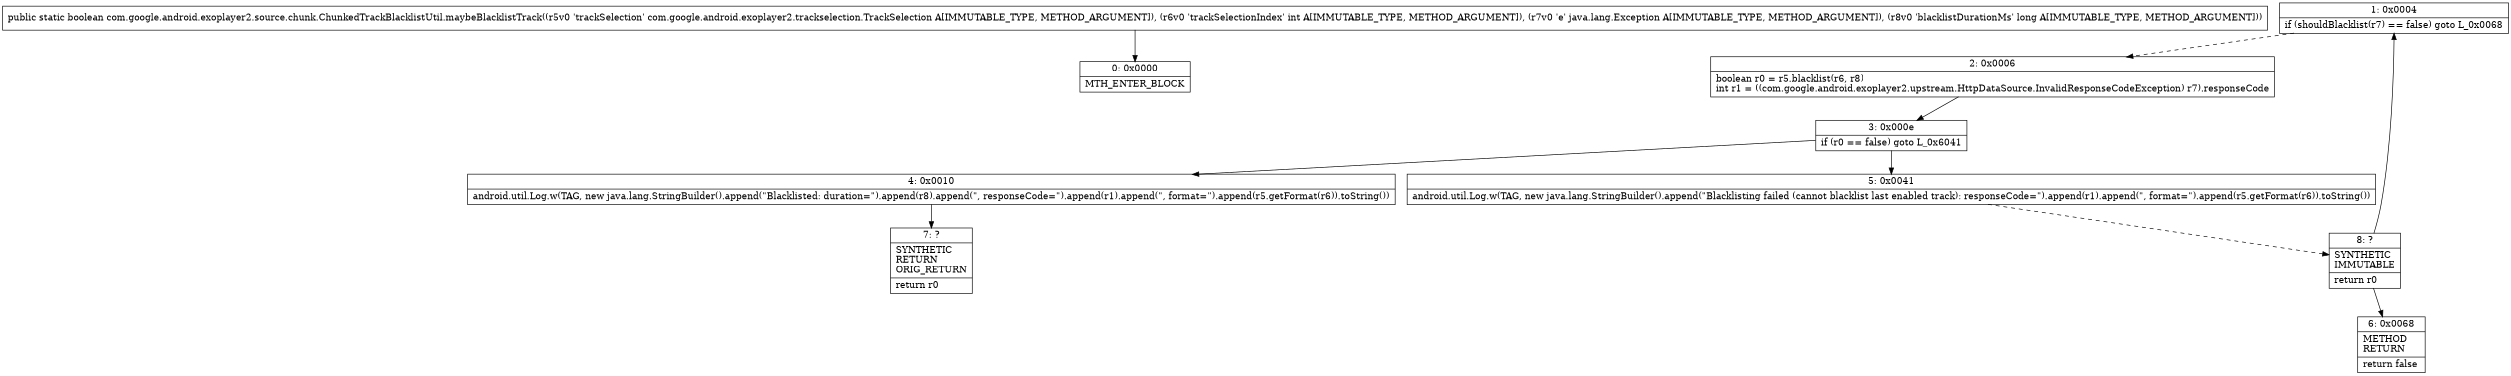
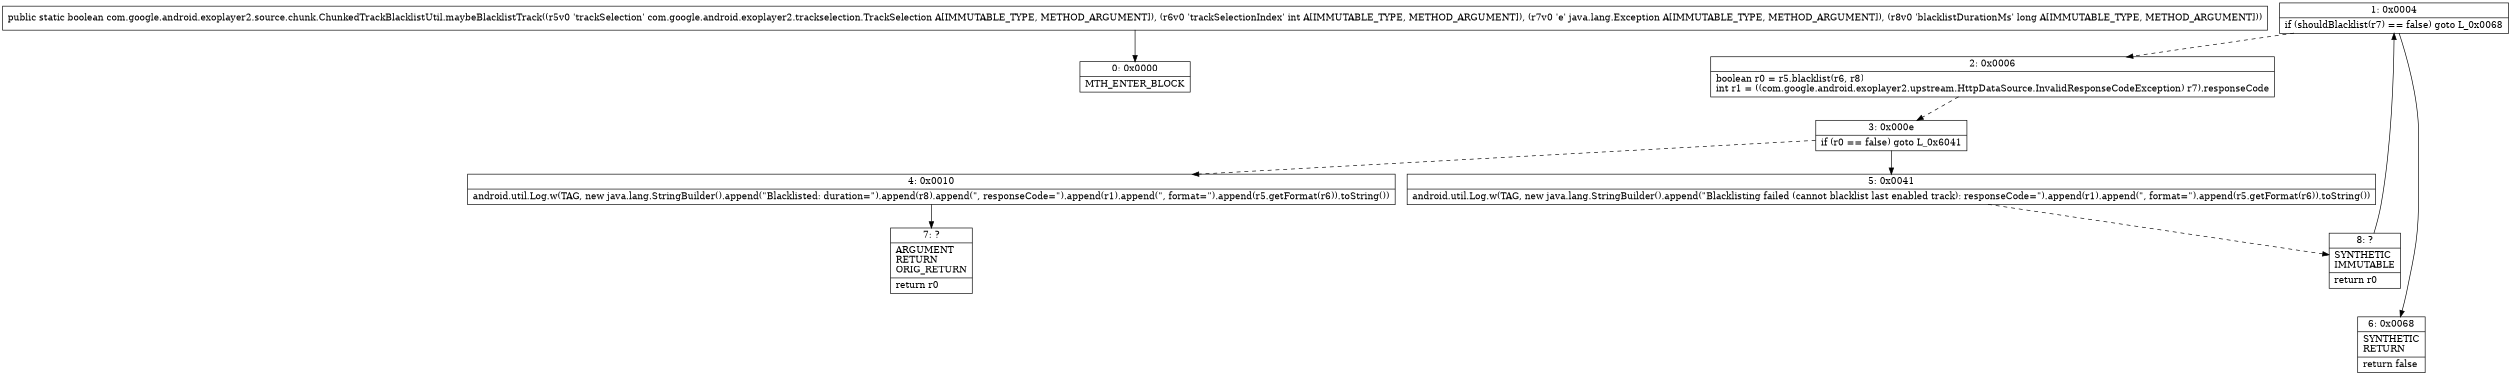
(1941, 107) -> (1941, 107)
(1507, 157) -> (1507, 157)
(924, 250) -> (925, 250)
(2377, 299) -> (2419, 172)
(2385, 339) -> (2391, 339)
